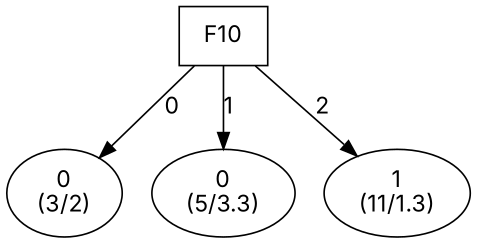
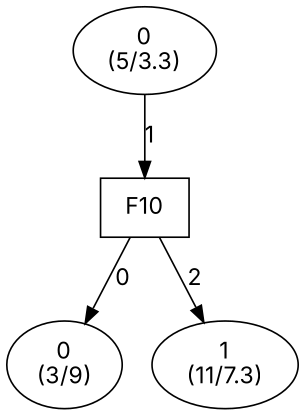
(223, 99) -> (145, 128)
(64, 193) -> (64, 365)
(397, 193) -> (225, 365)
